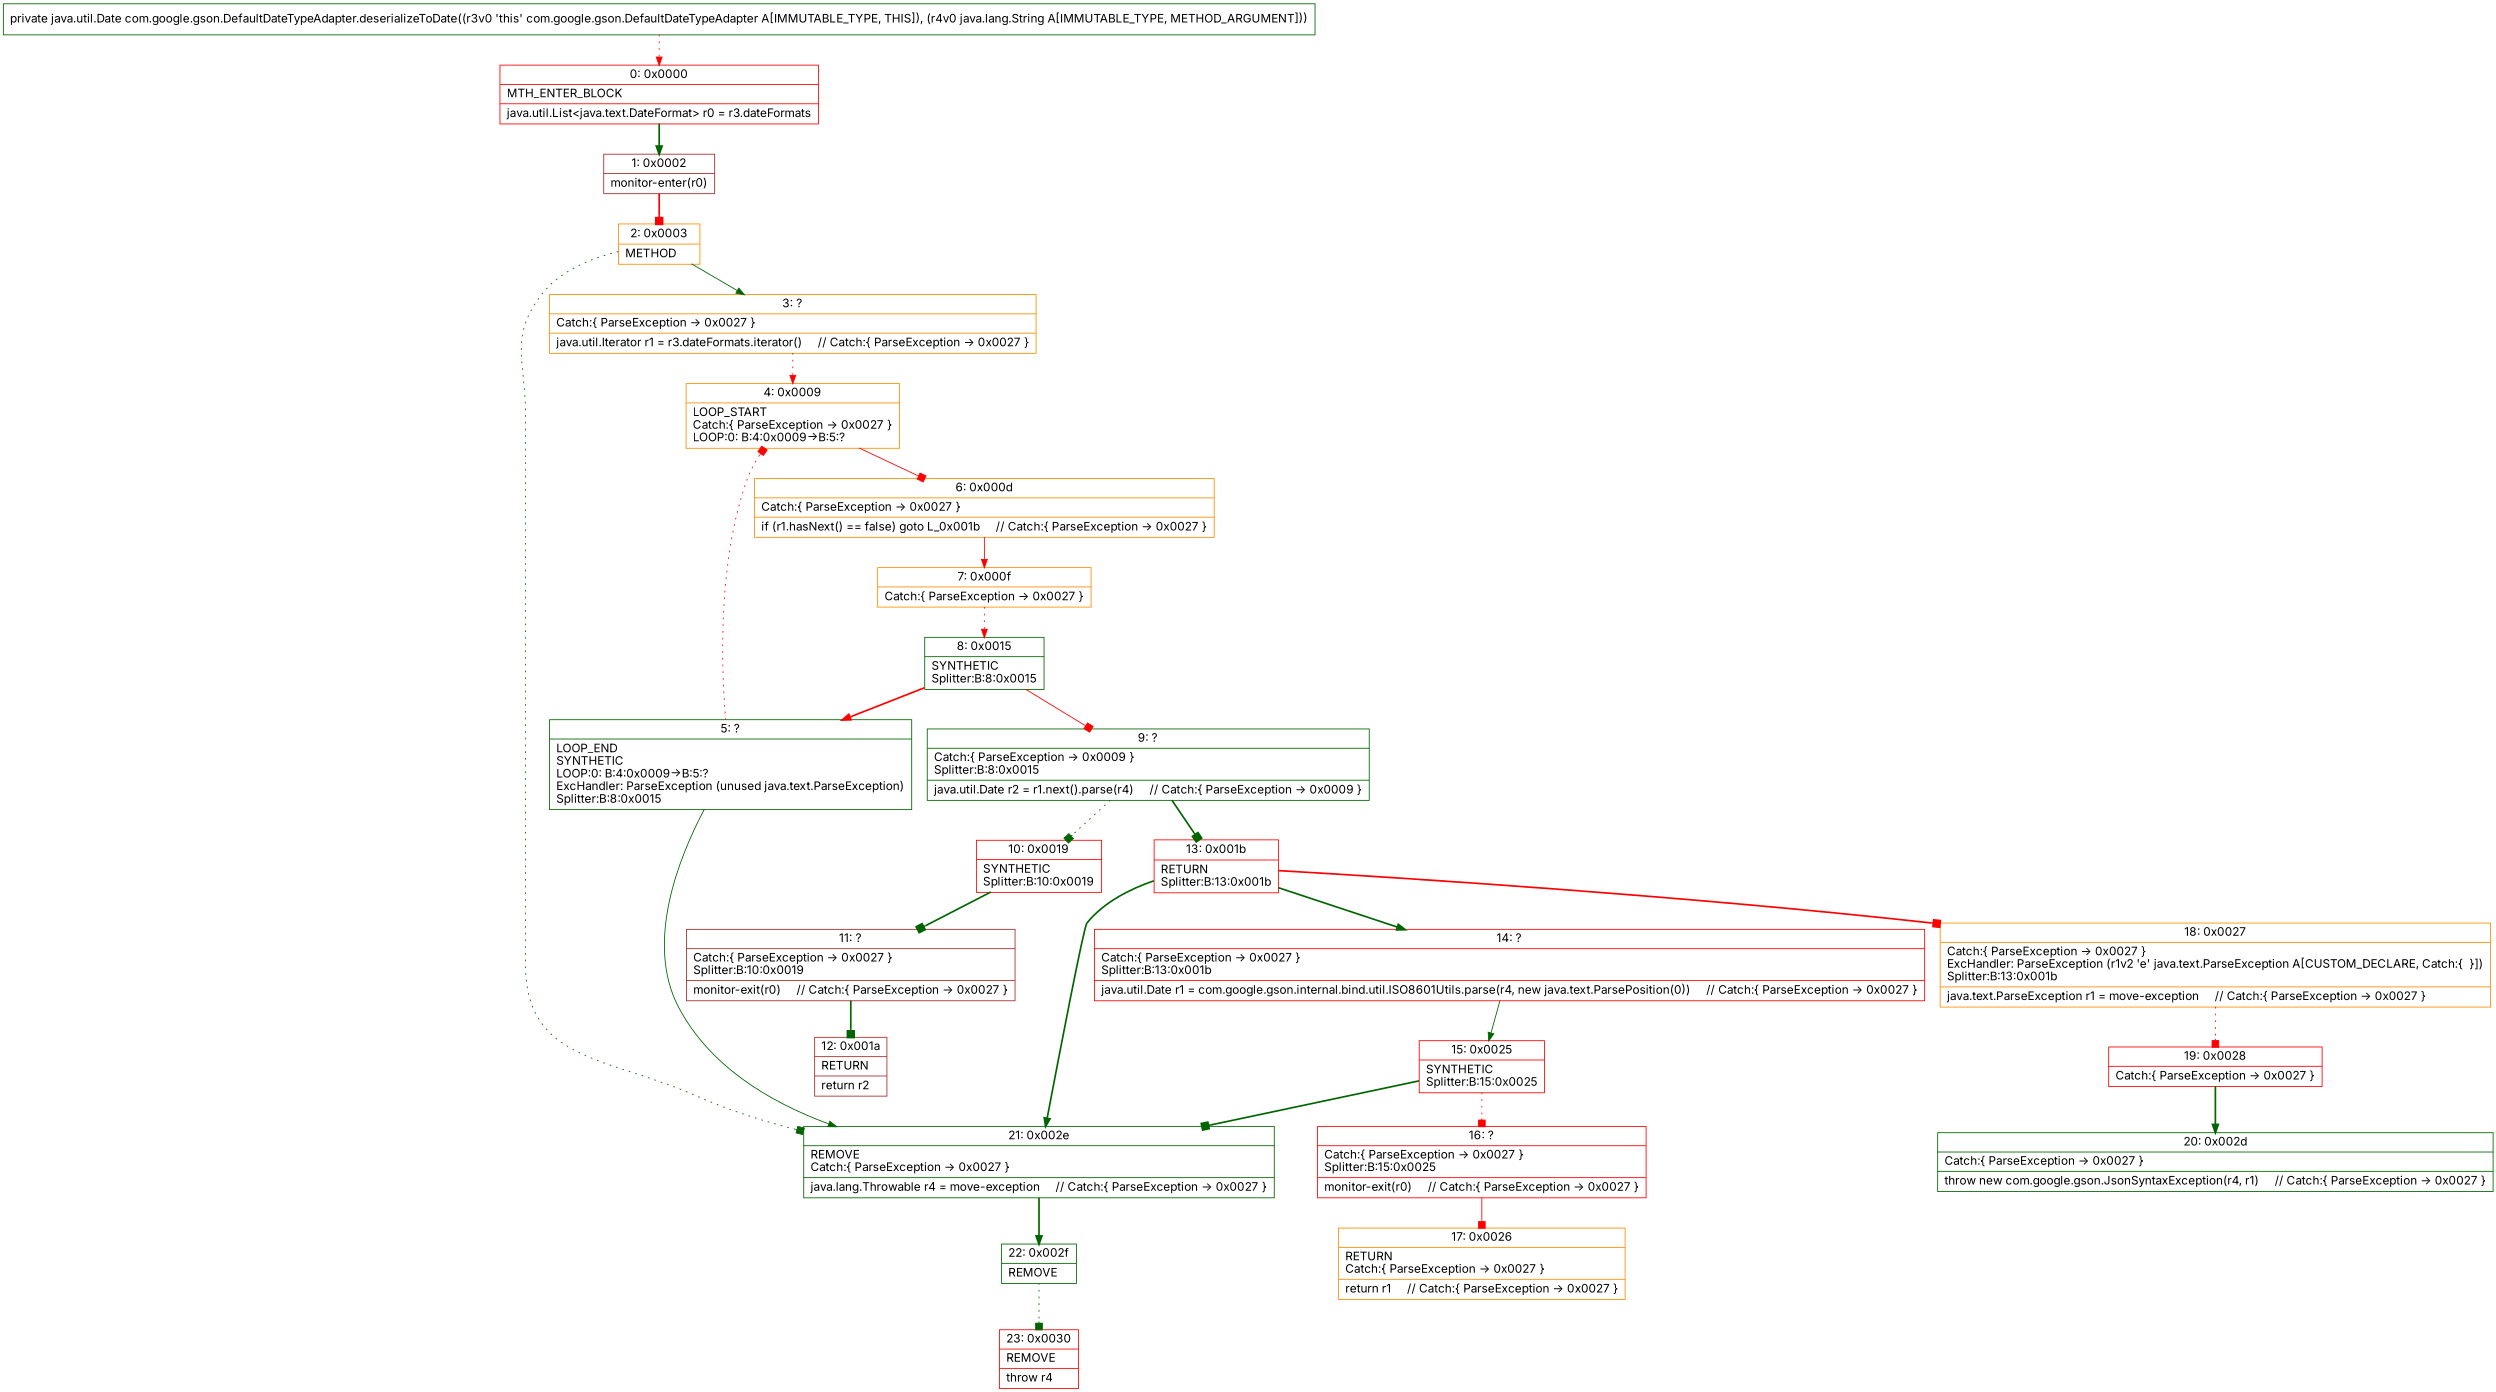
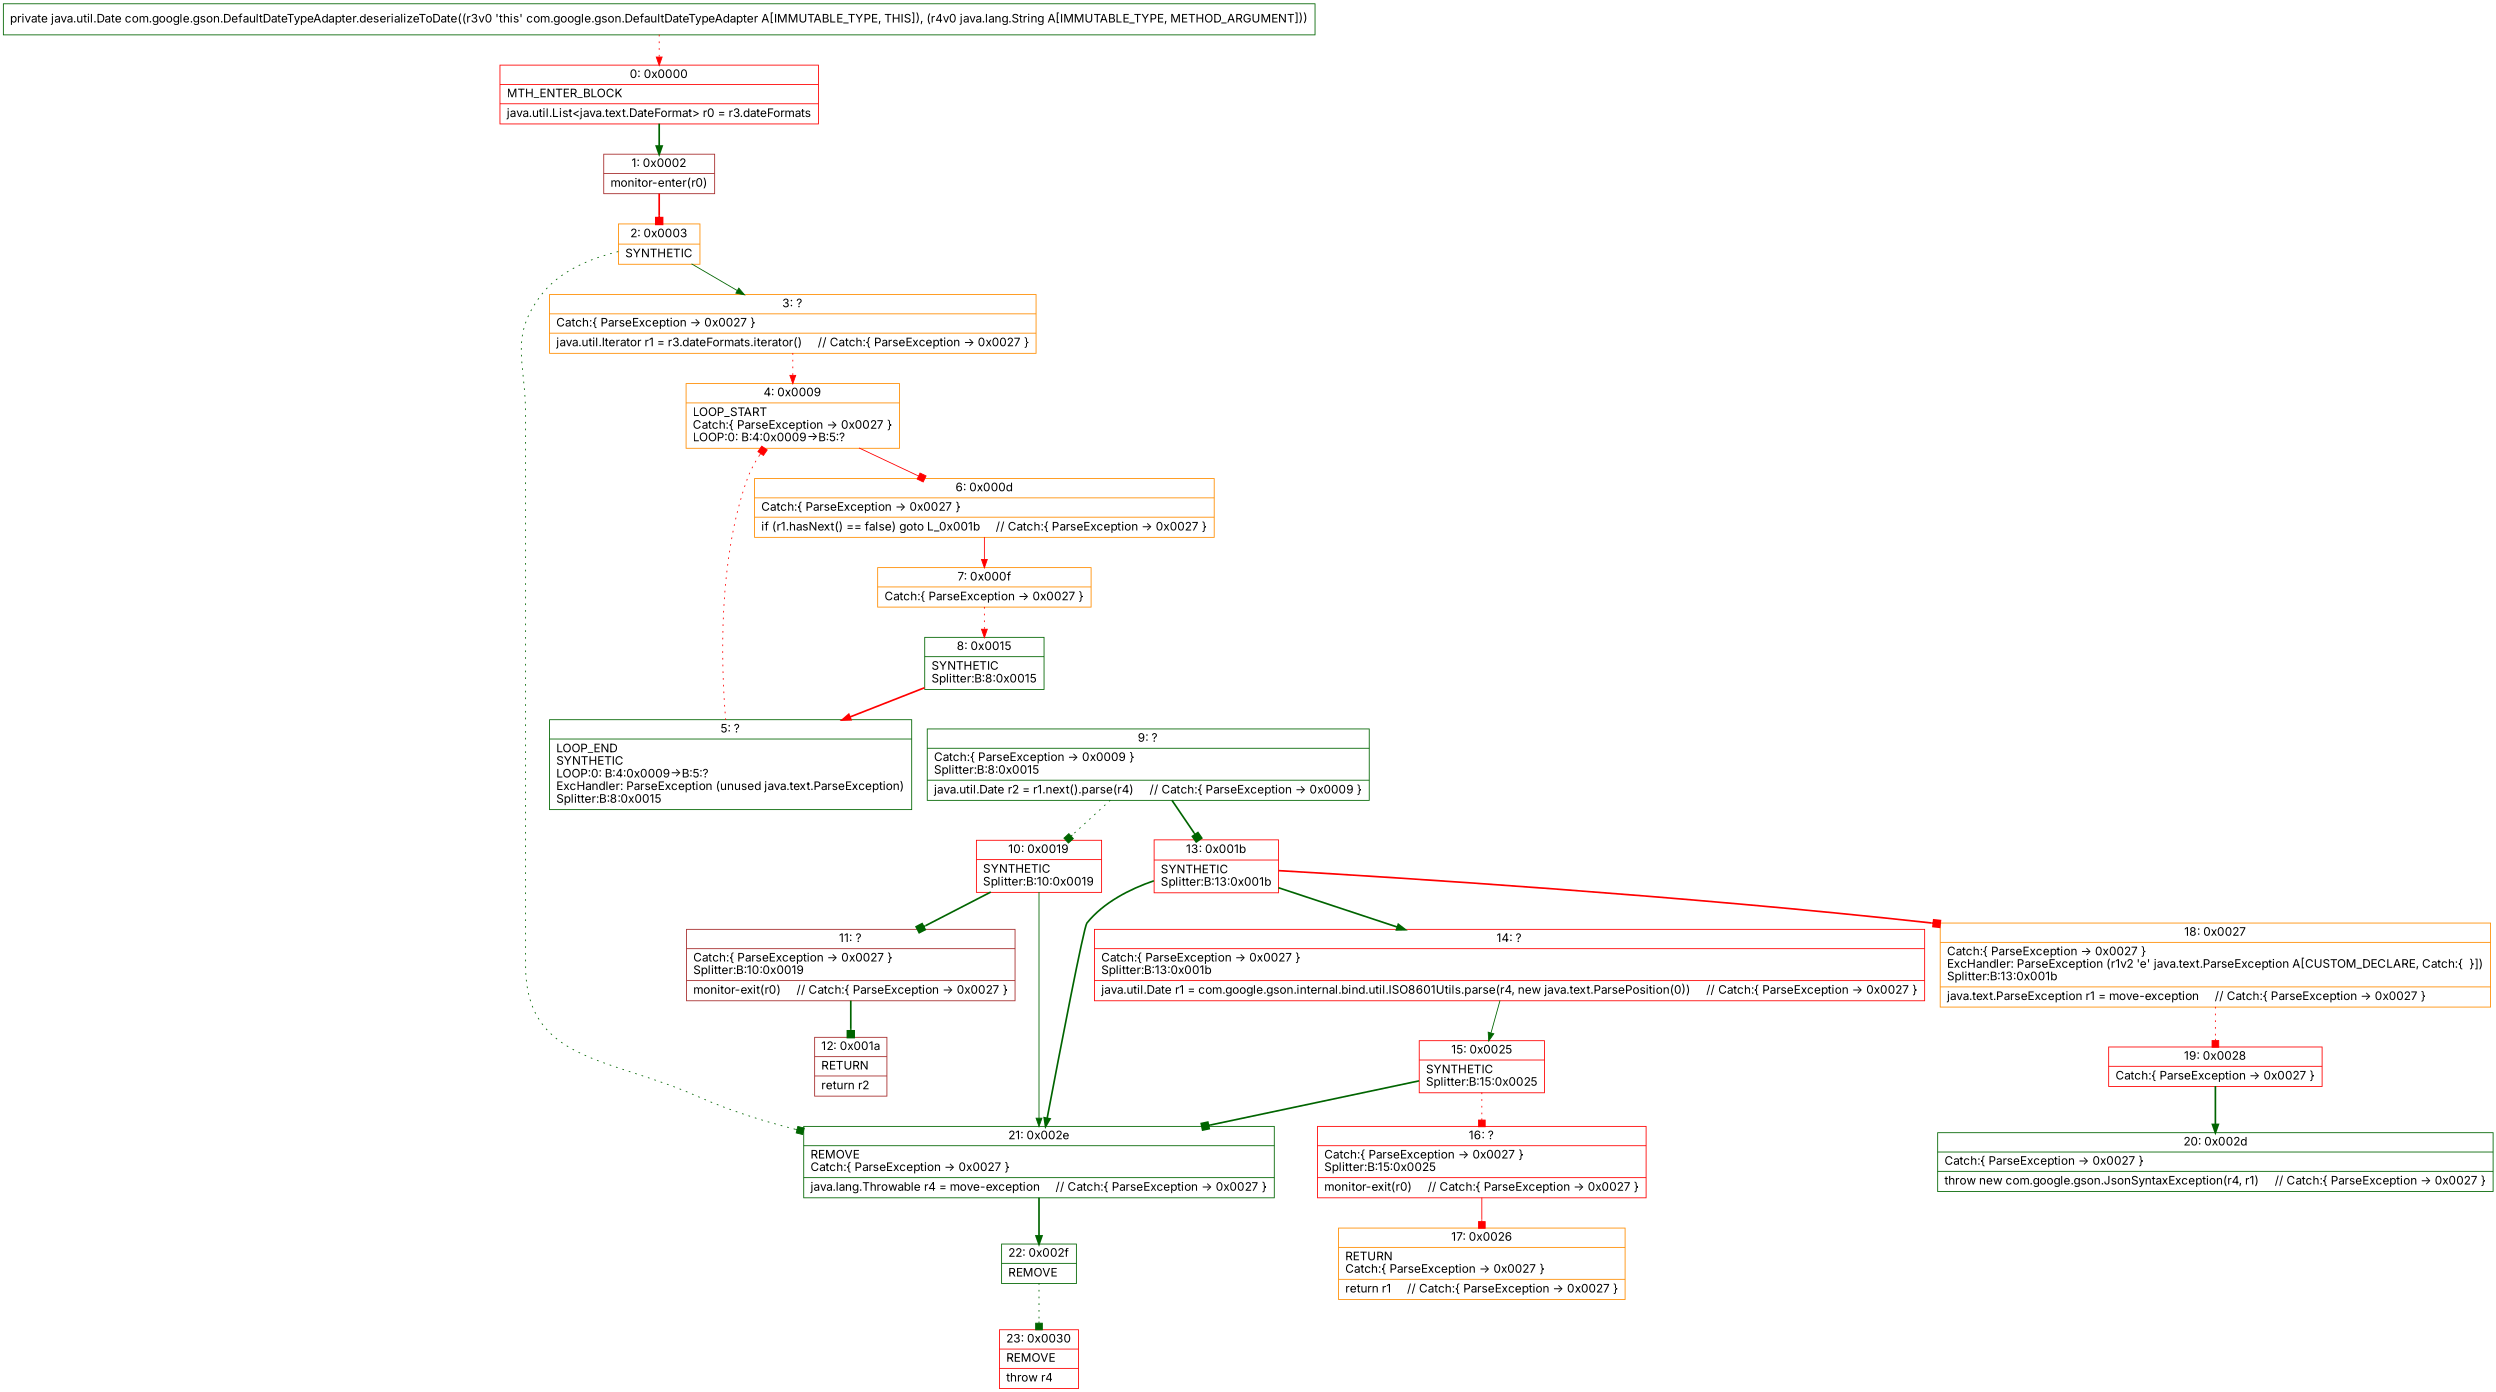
(651, 254) -> (659, 254)
(1055, 707) -> none
(1185, 870) -> (1195, 870)
(676, 1001) -> (1039, 1005)
